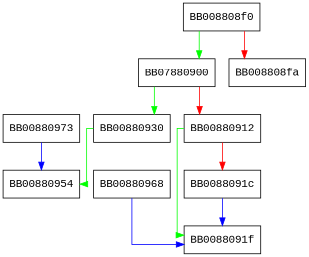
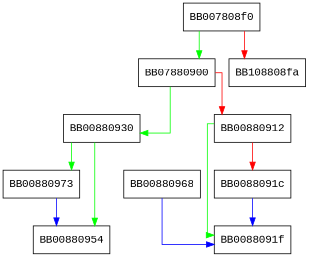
(222, 17) -> (222, 17)
(267, 73) -> (267, 73)
none -> (72, 152)
